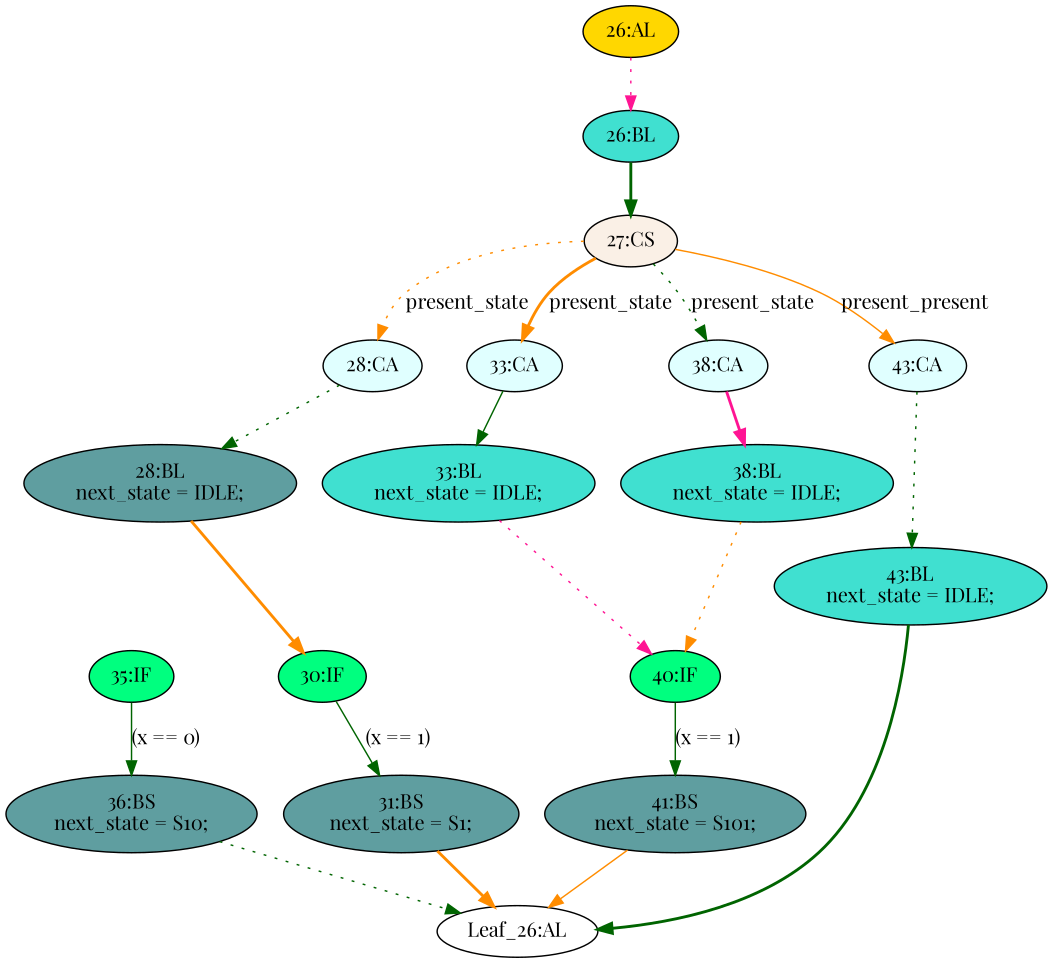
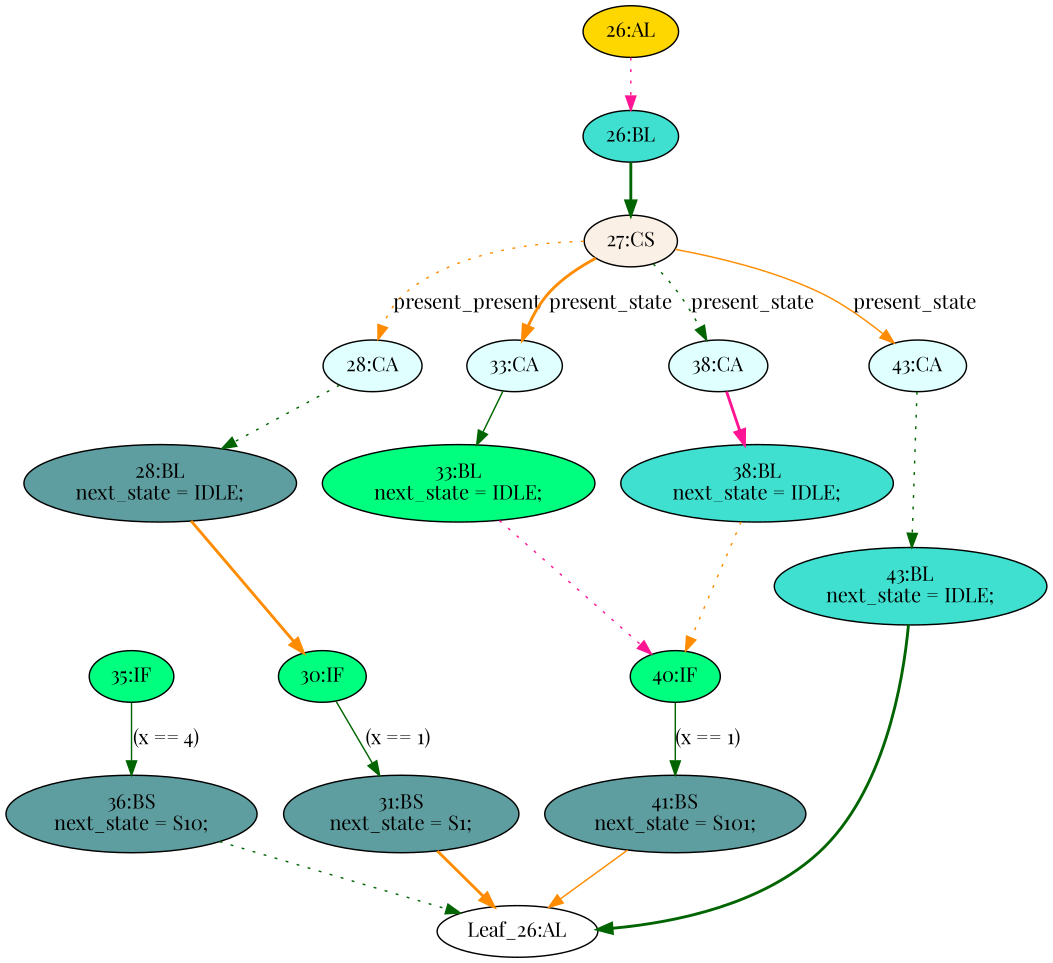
(467, 303) -> (467, 303)
(915, 303) -> (915, 303)
(459, 483) -> (459, 483)
(166, 739) -> (166, 739)
